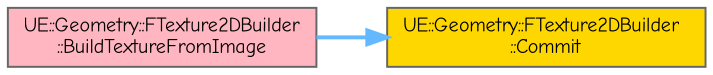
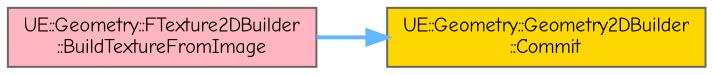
(546, 37) -> (546, 37)
